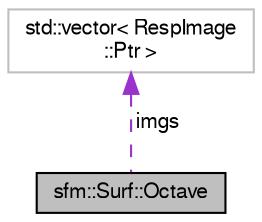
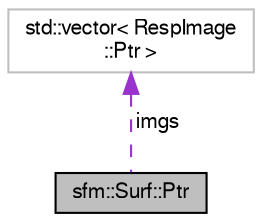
(131, 193) -> (131, 193)
